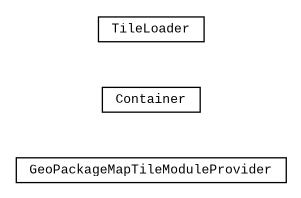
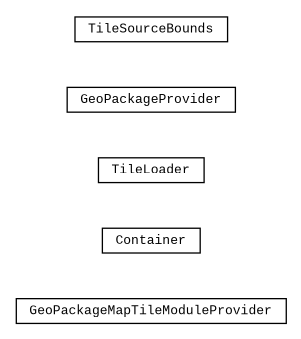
none -> (151, 29)
none -> (151, 99)
